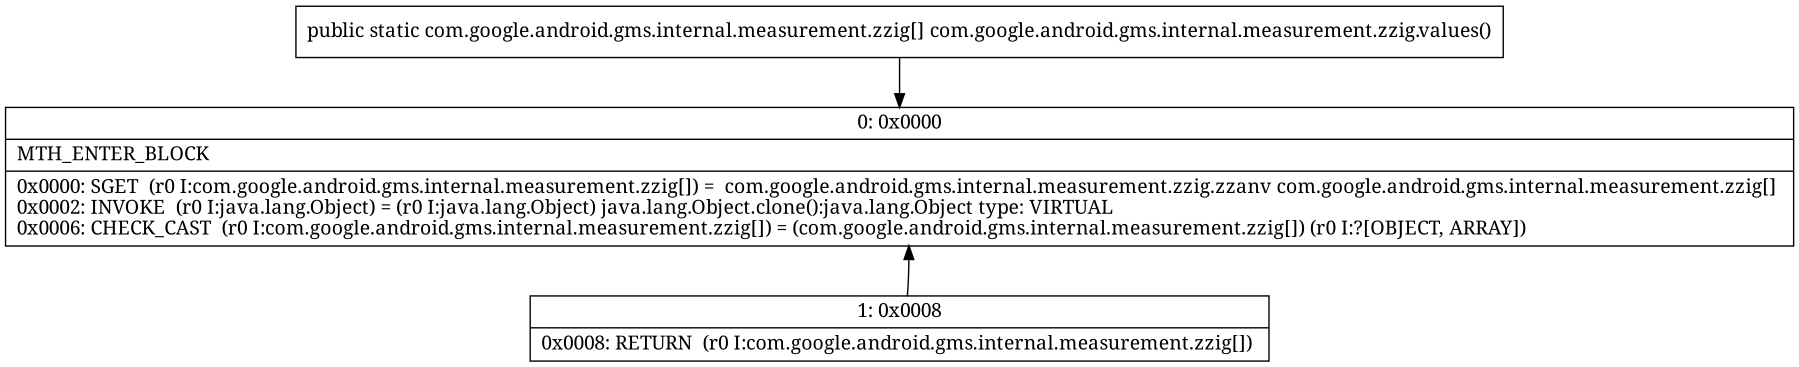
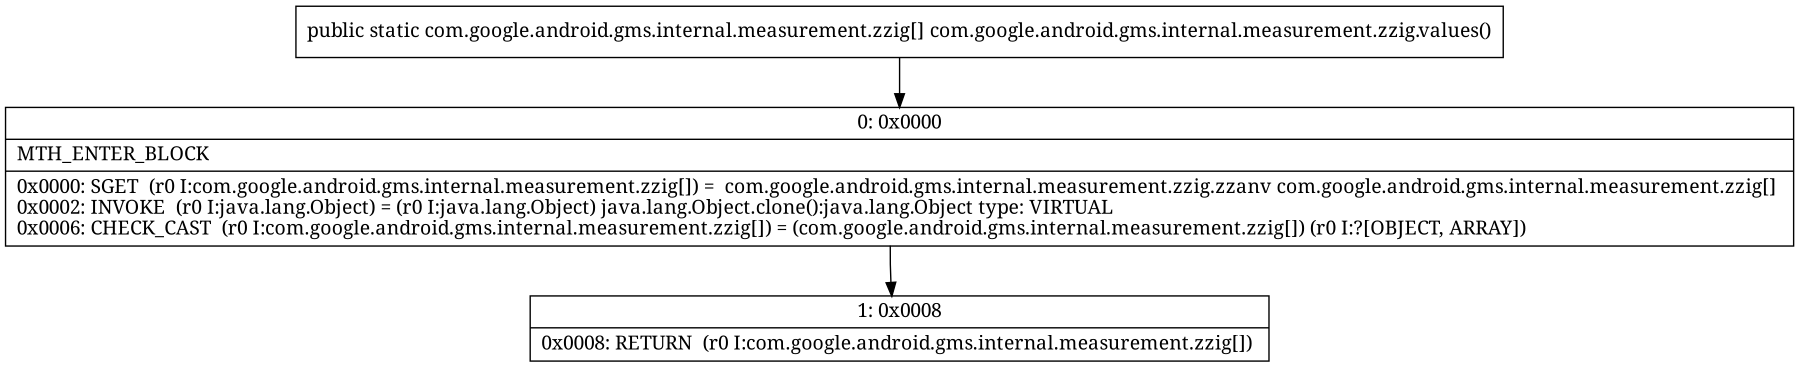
(908, 278) -> (890, 264)
